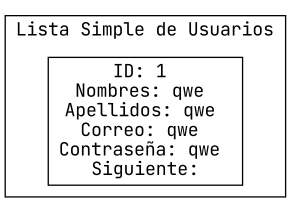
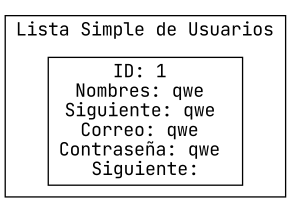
(145, 111) -> (145, 111)
